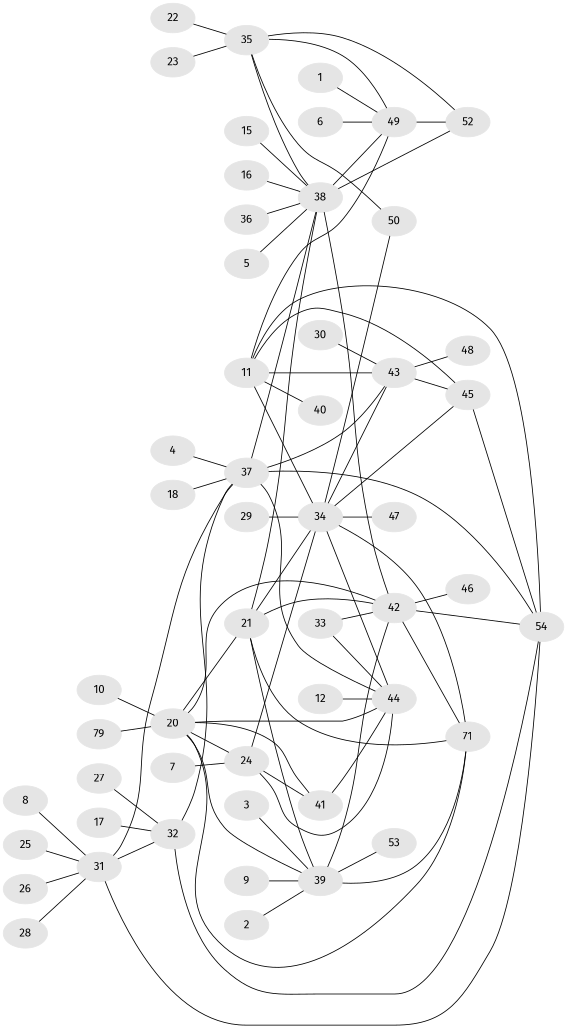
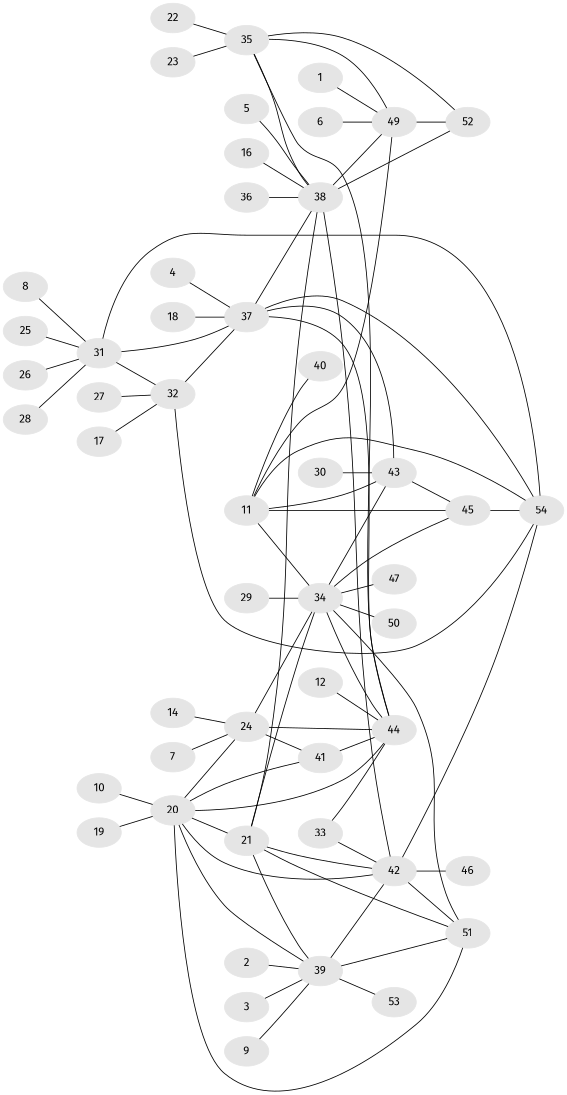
(247, 131) -> none
(300, 146) -> (370, 367)
(468, 351) -> none
none -> (173, 713)
(99, 734) -> (99, 833)
(468, 737) -> (468, 933)
